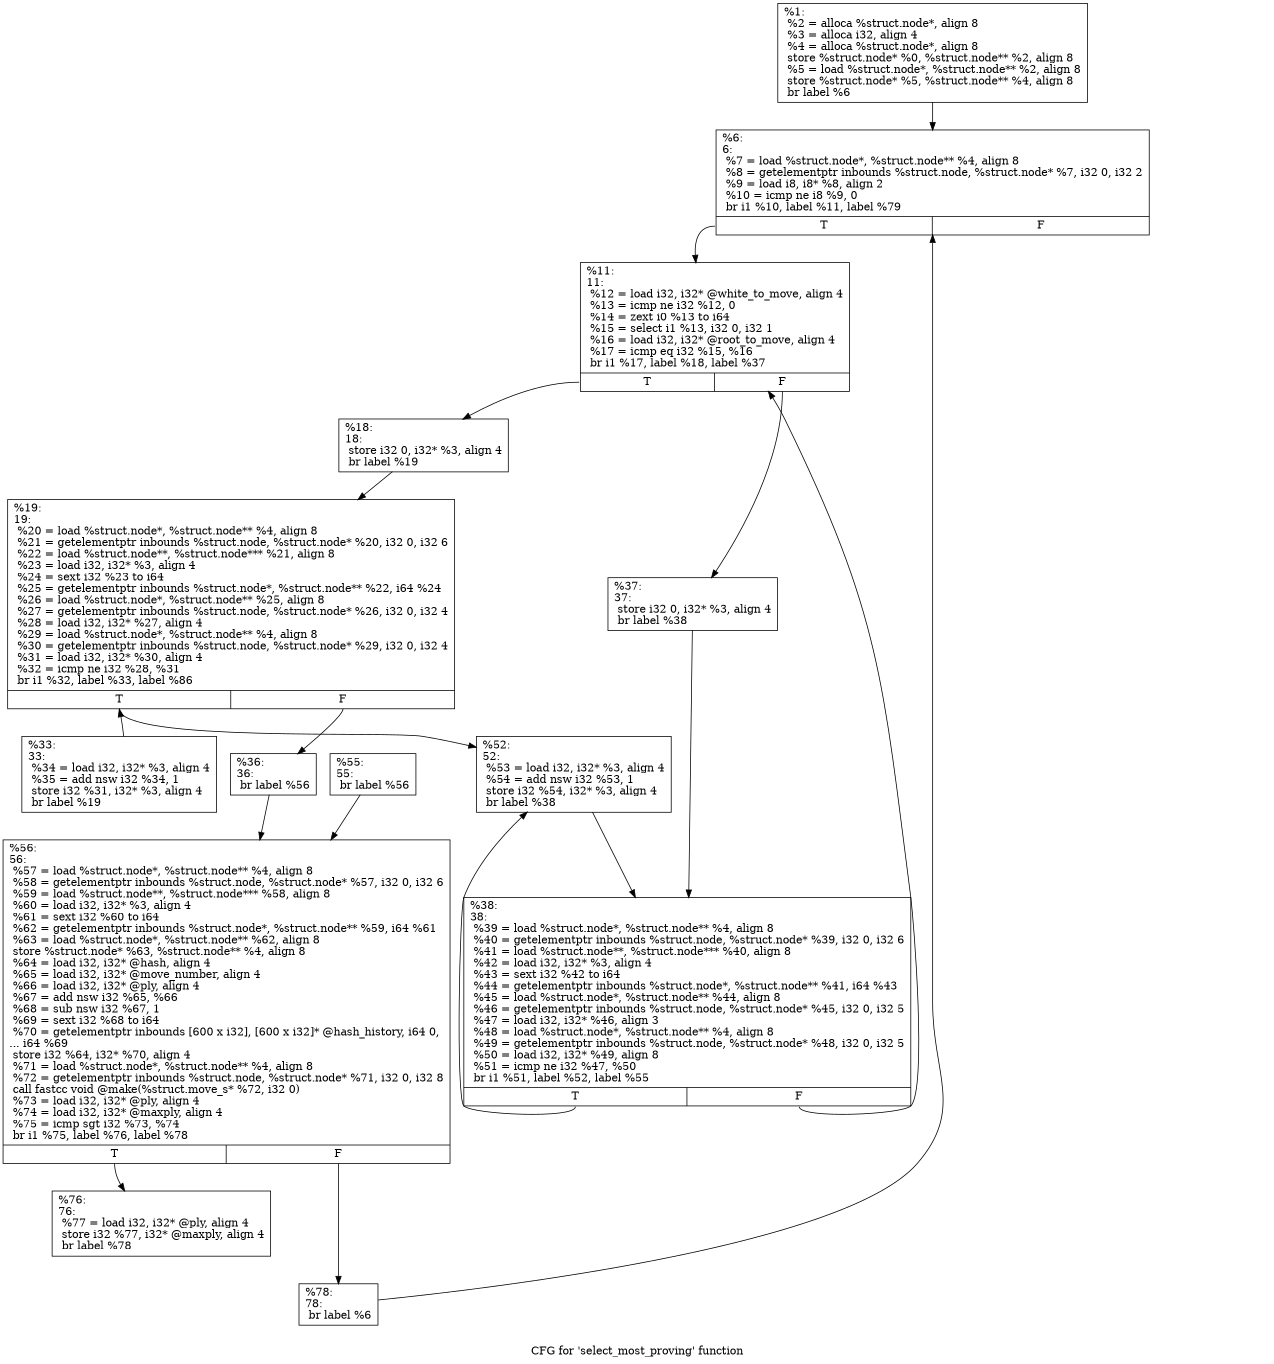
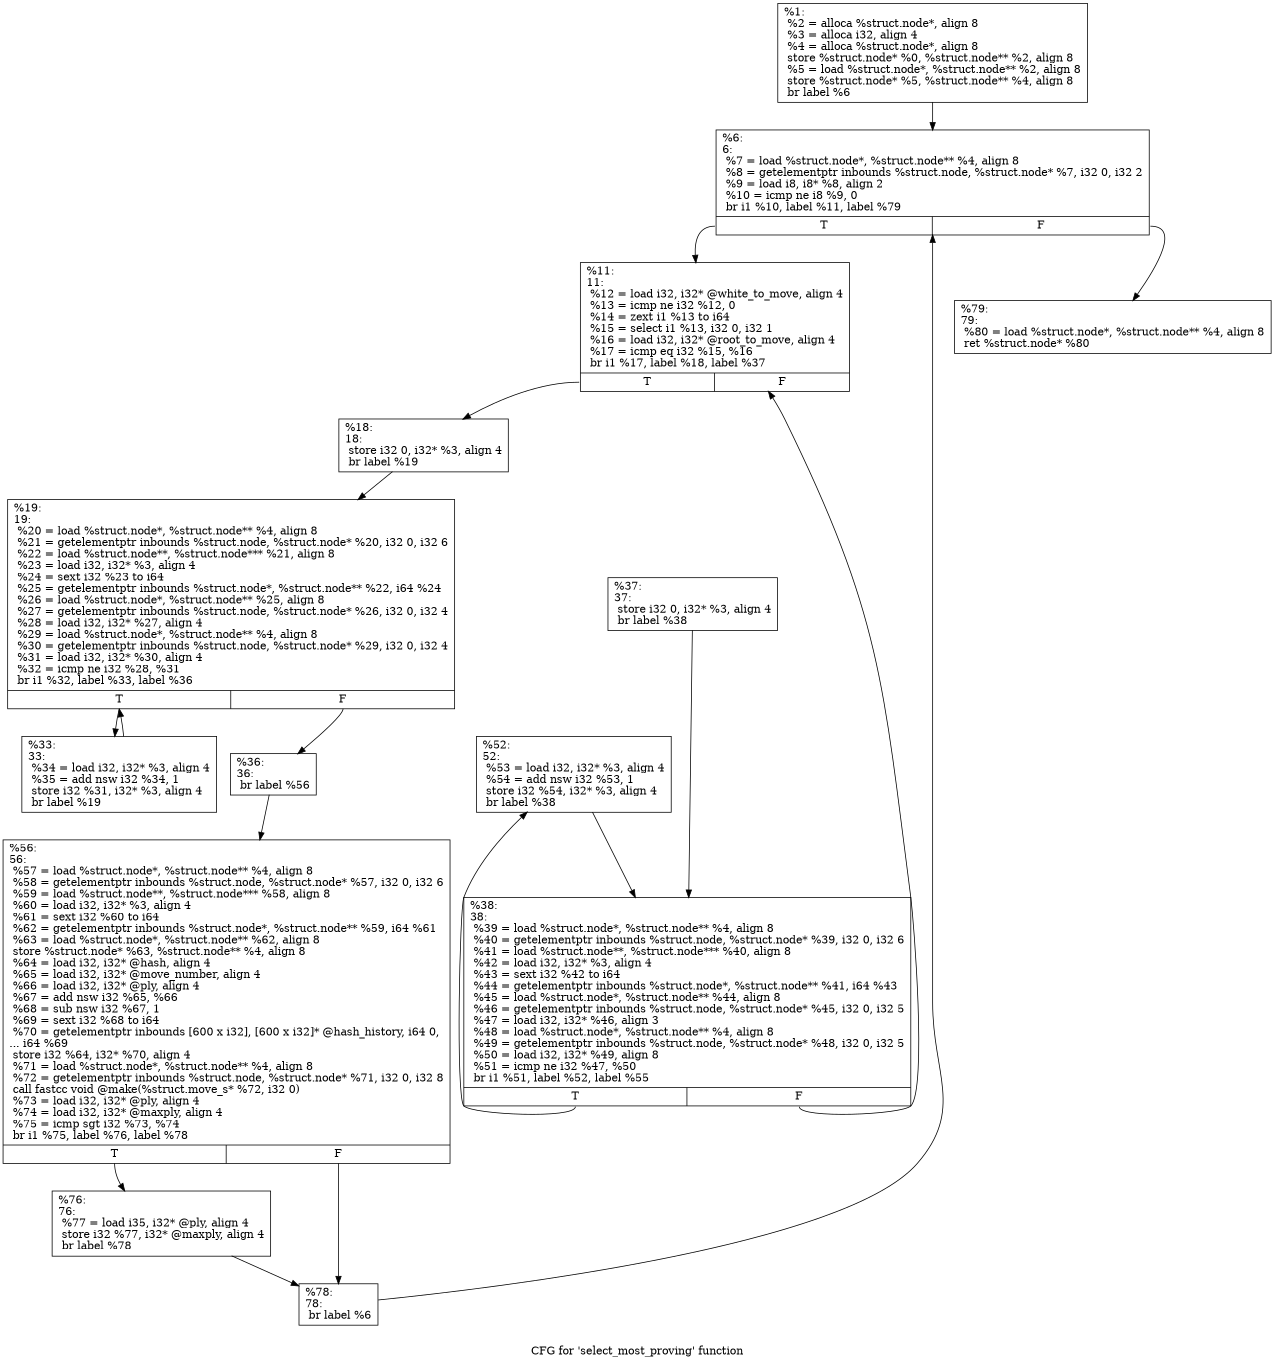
(658, 317) -> (658, 317)
none -> (1113, 327)
(761, 486) -> none
(104, 681) -> (104, 681)
(292, 734) -> (117, 721)
(373, 774) -> none
(154, 1223) -> (154, 1223)
none -> (262, 1269)
